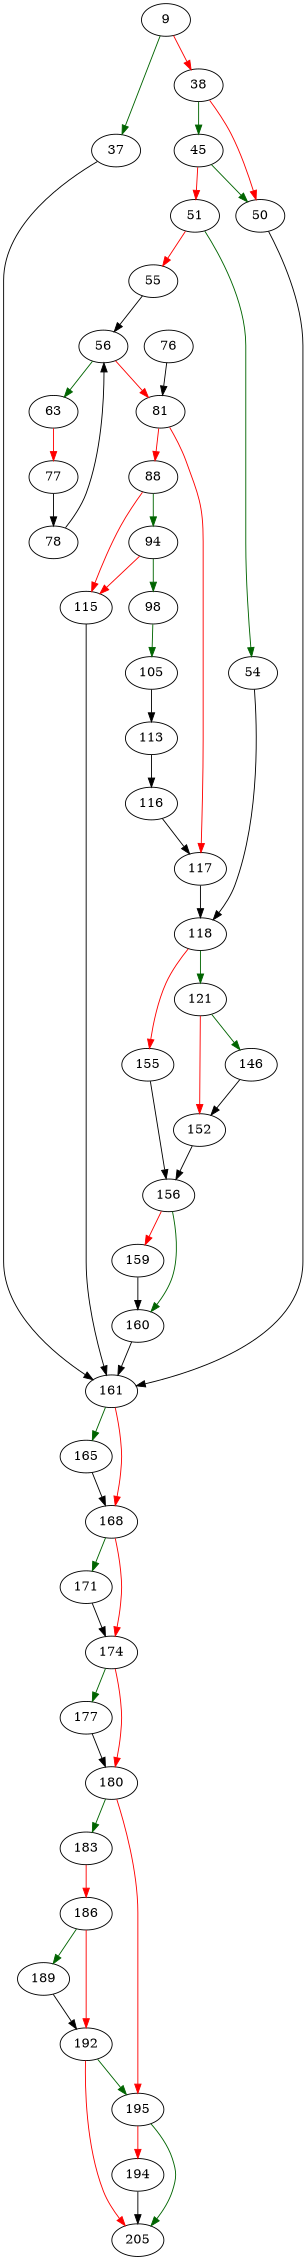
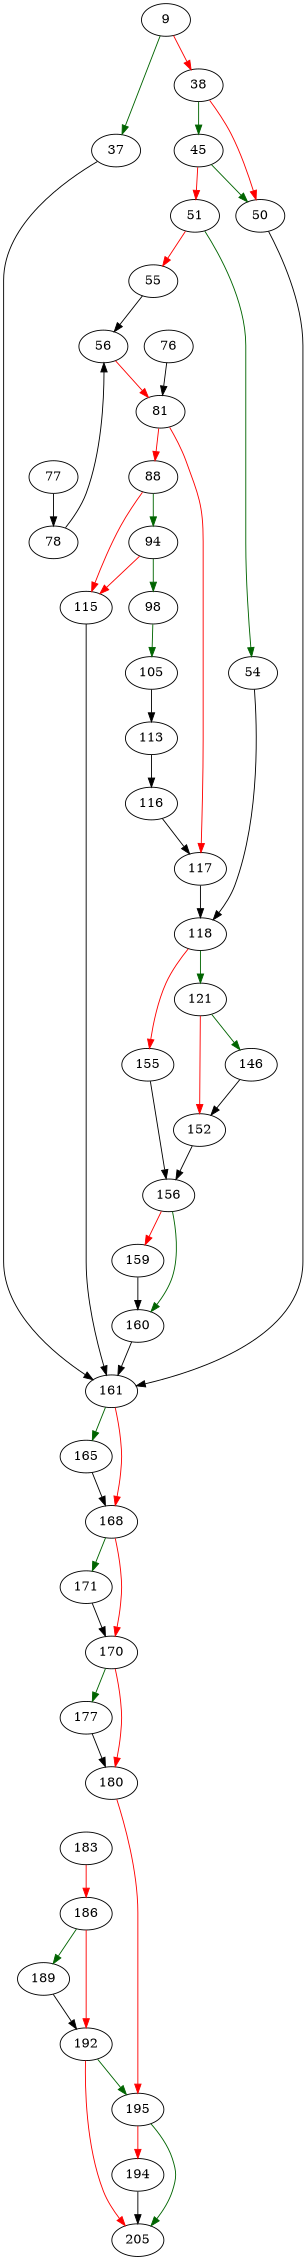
(54, 412) -> none
(112, 1652) -> (112, 1652)
(101, 1811) -> none
